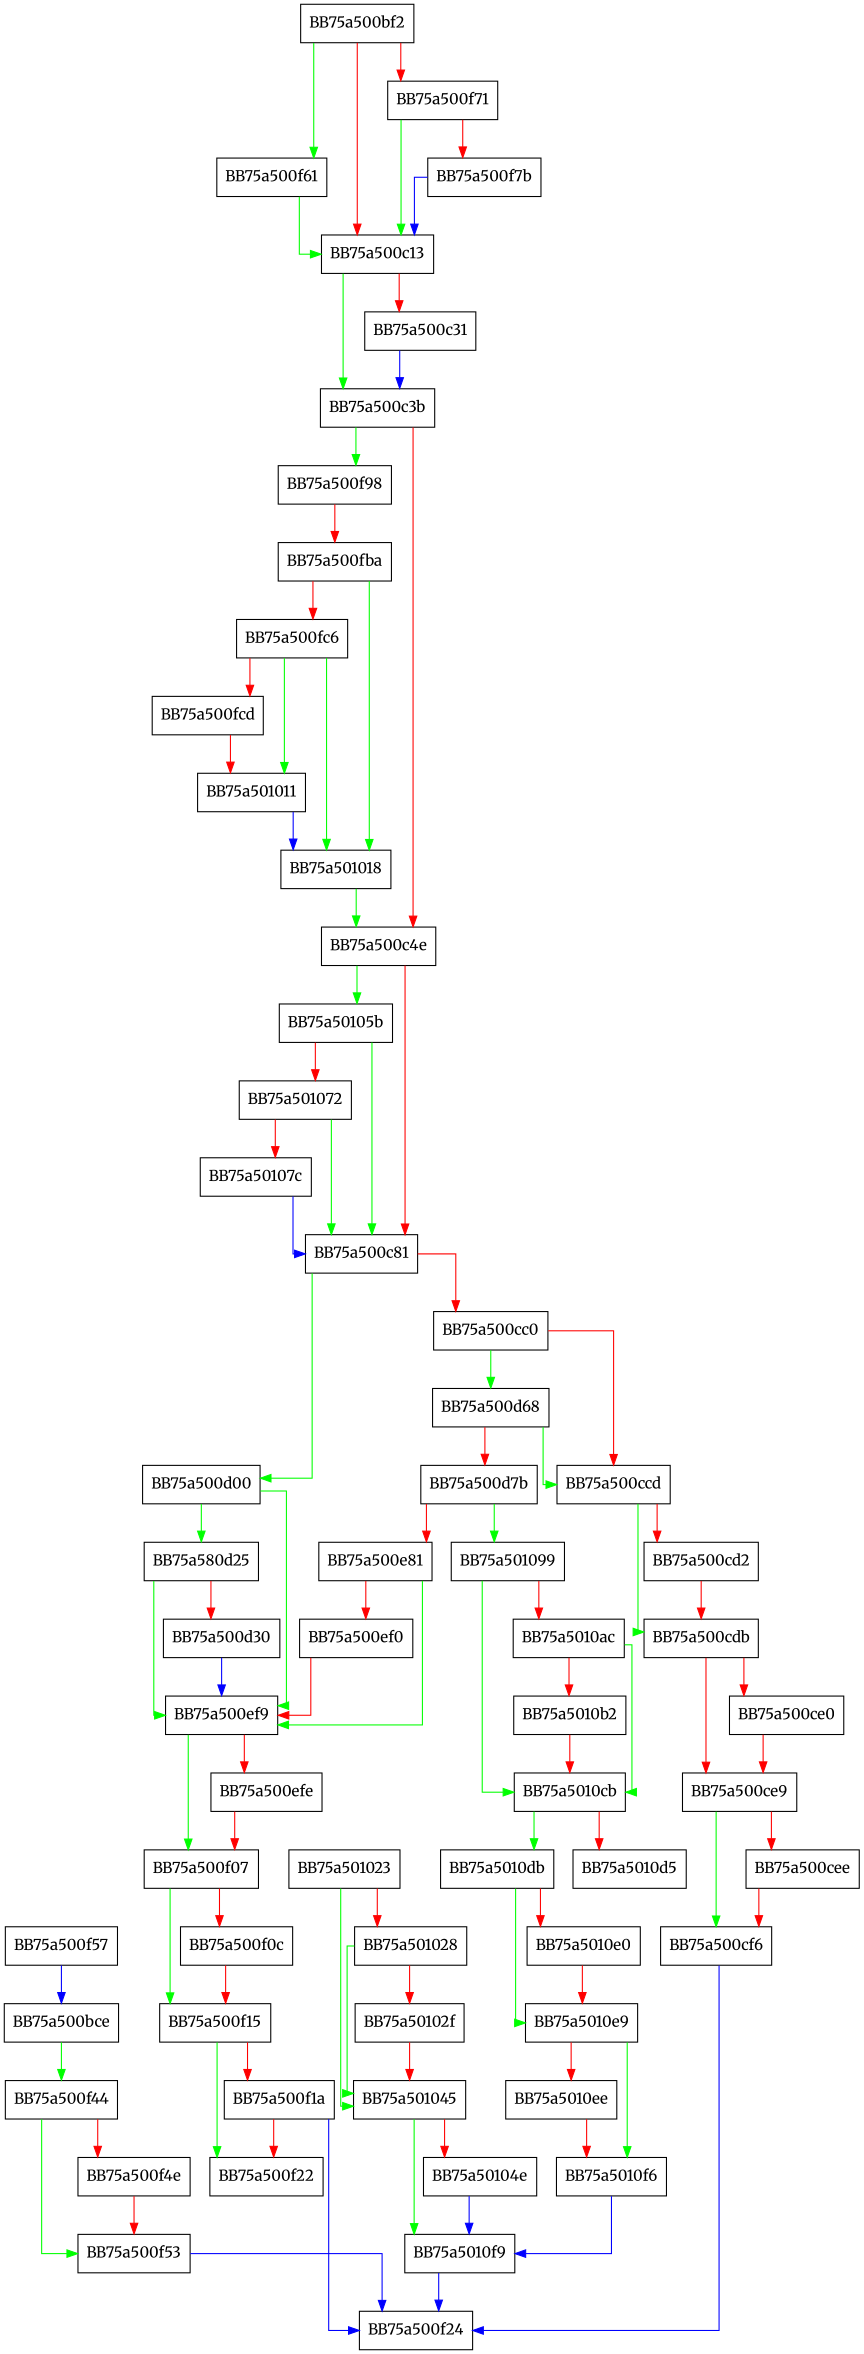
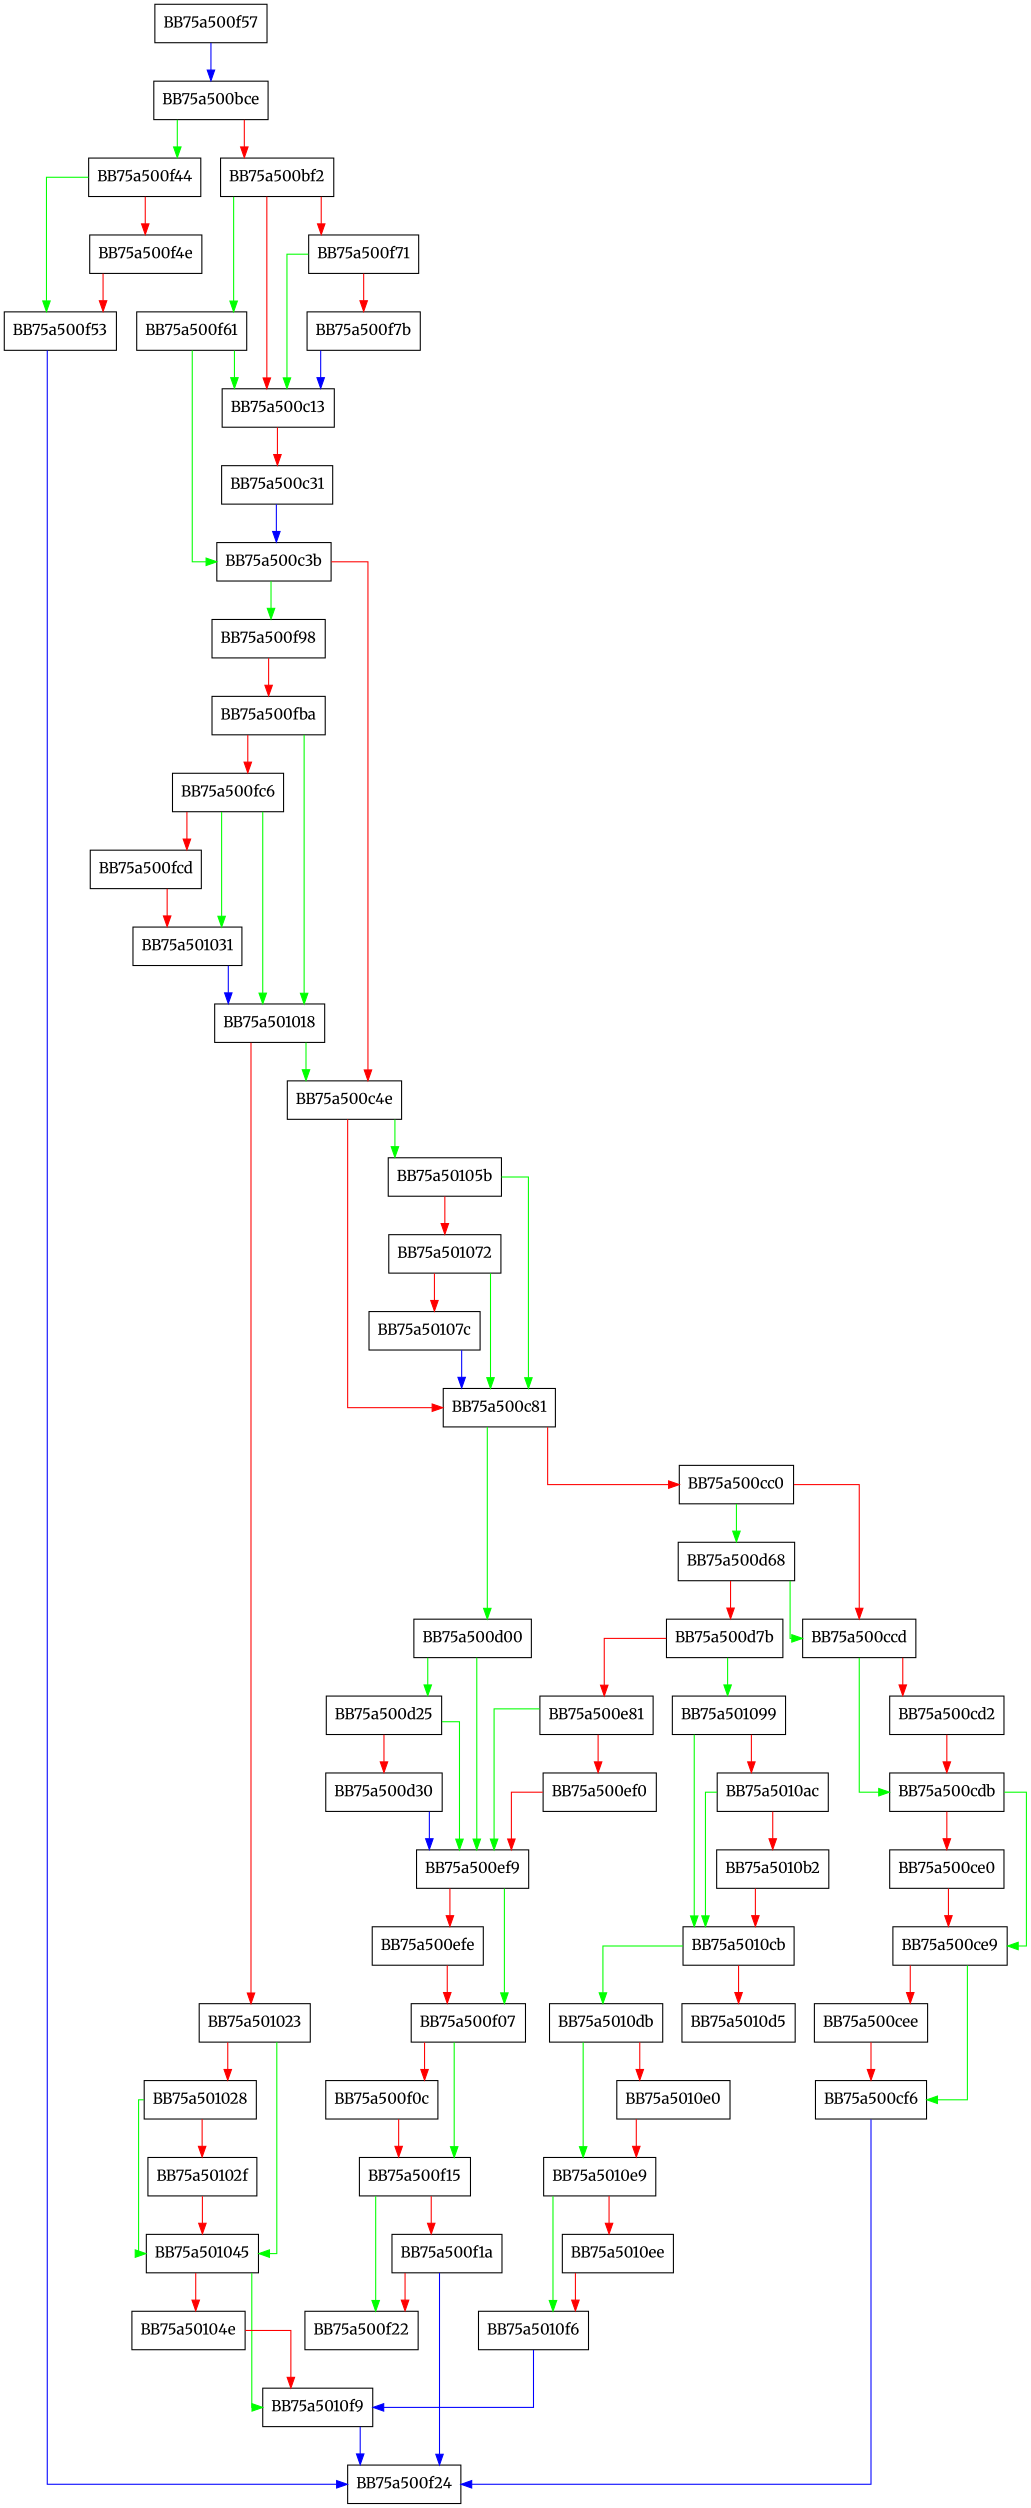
none -> (244, 133)
(343, 326) -> (192, 463)
(252, 792) -> (187, 946)
none -> (251, 1518)
(201, 1561) -> (384, 1715)
(706, 1710) -> (1026, 1862)
(469, 2210) -> (291, 2331)
